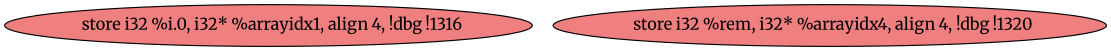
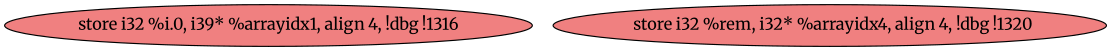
(268, 26) -> (268, 26)
